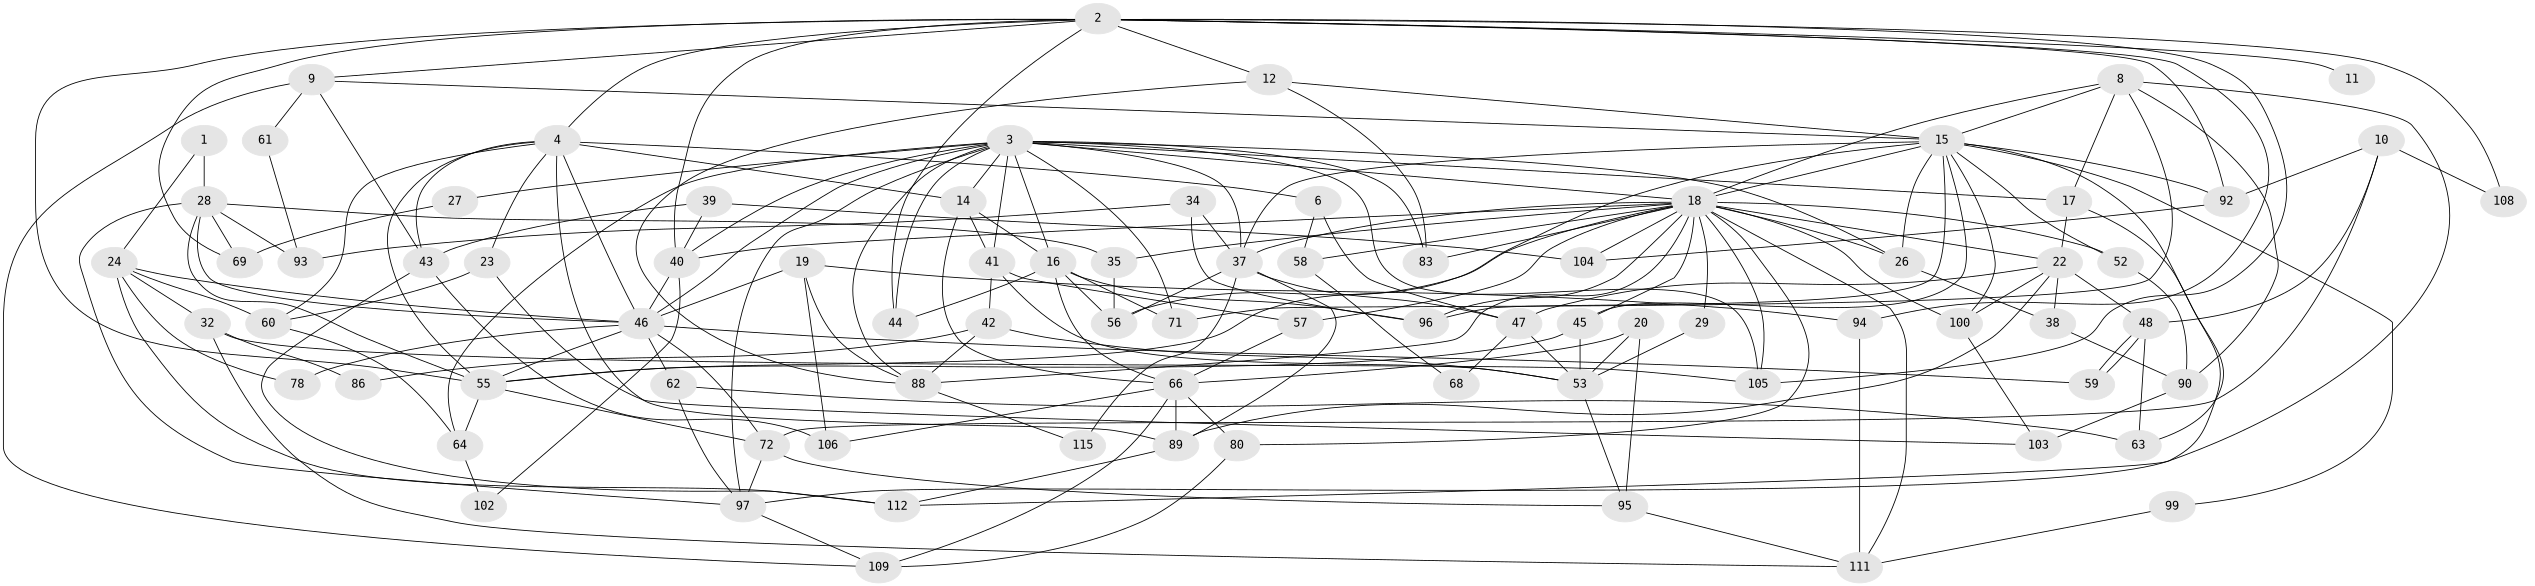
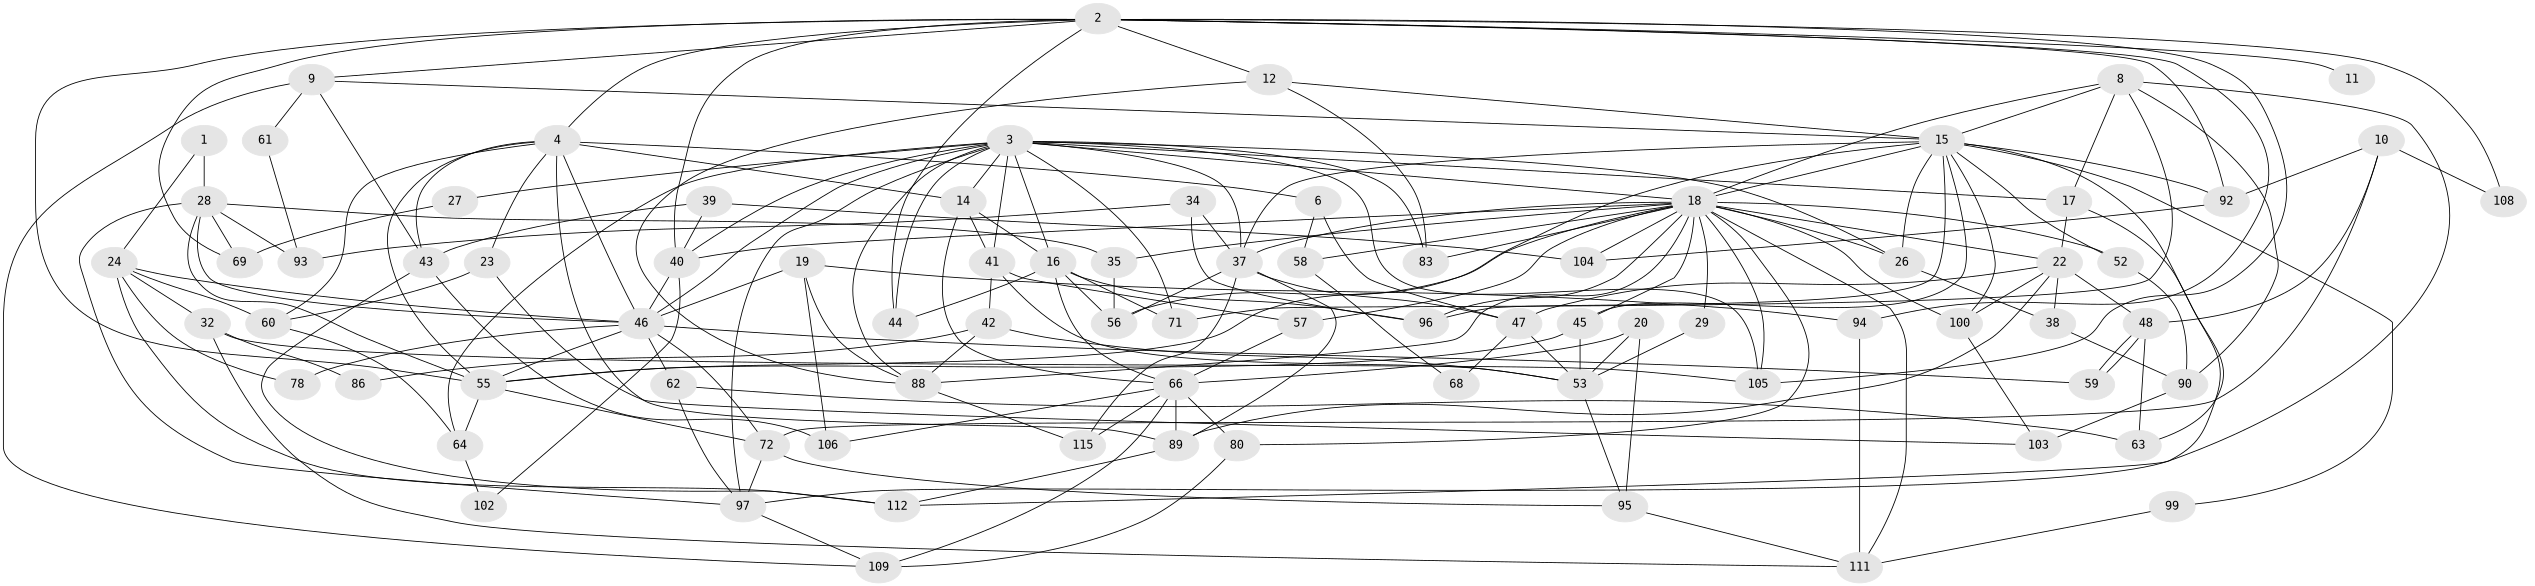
none -> (1129, 415)
